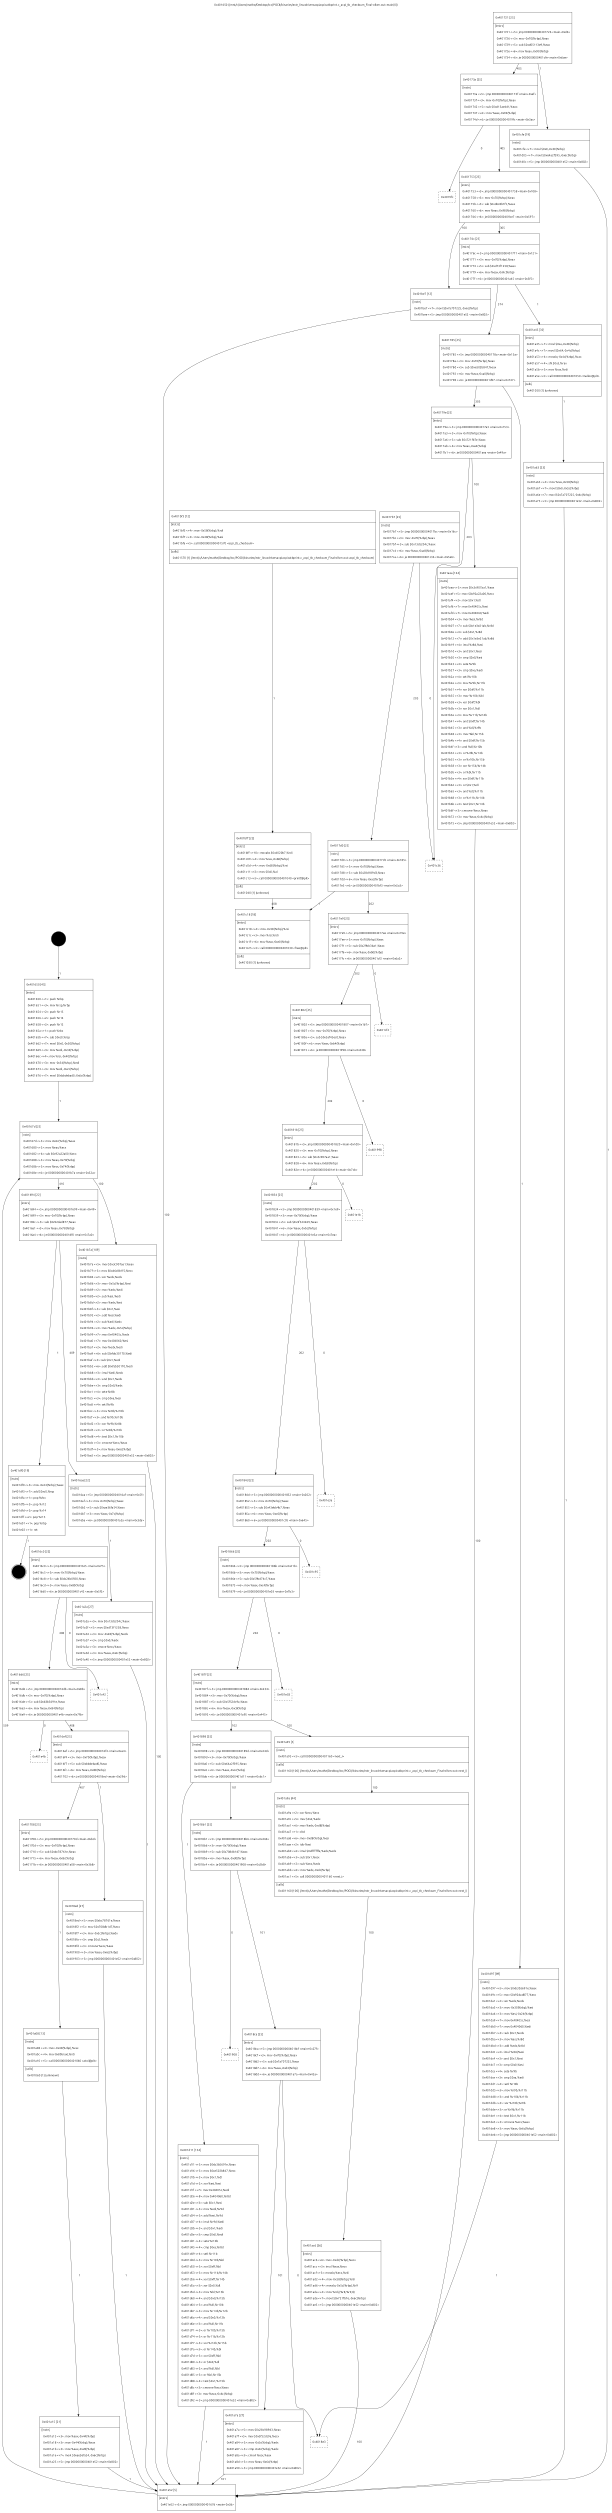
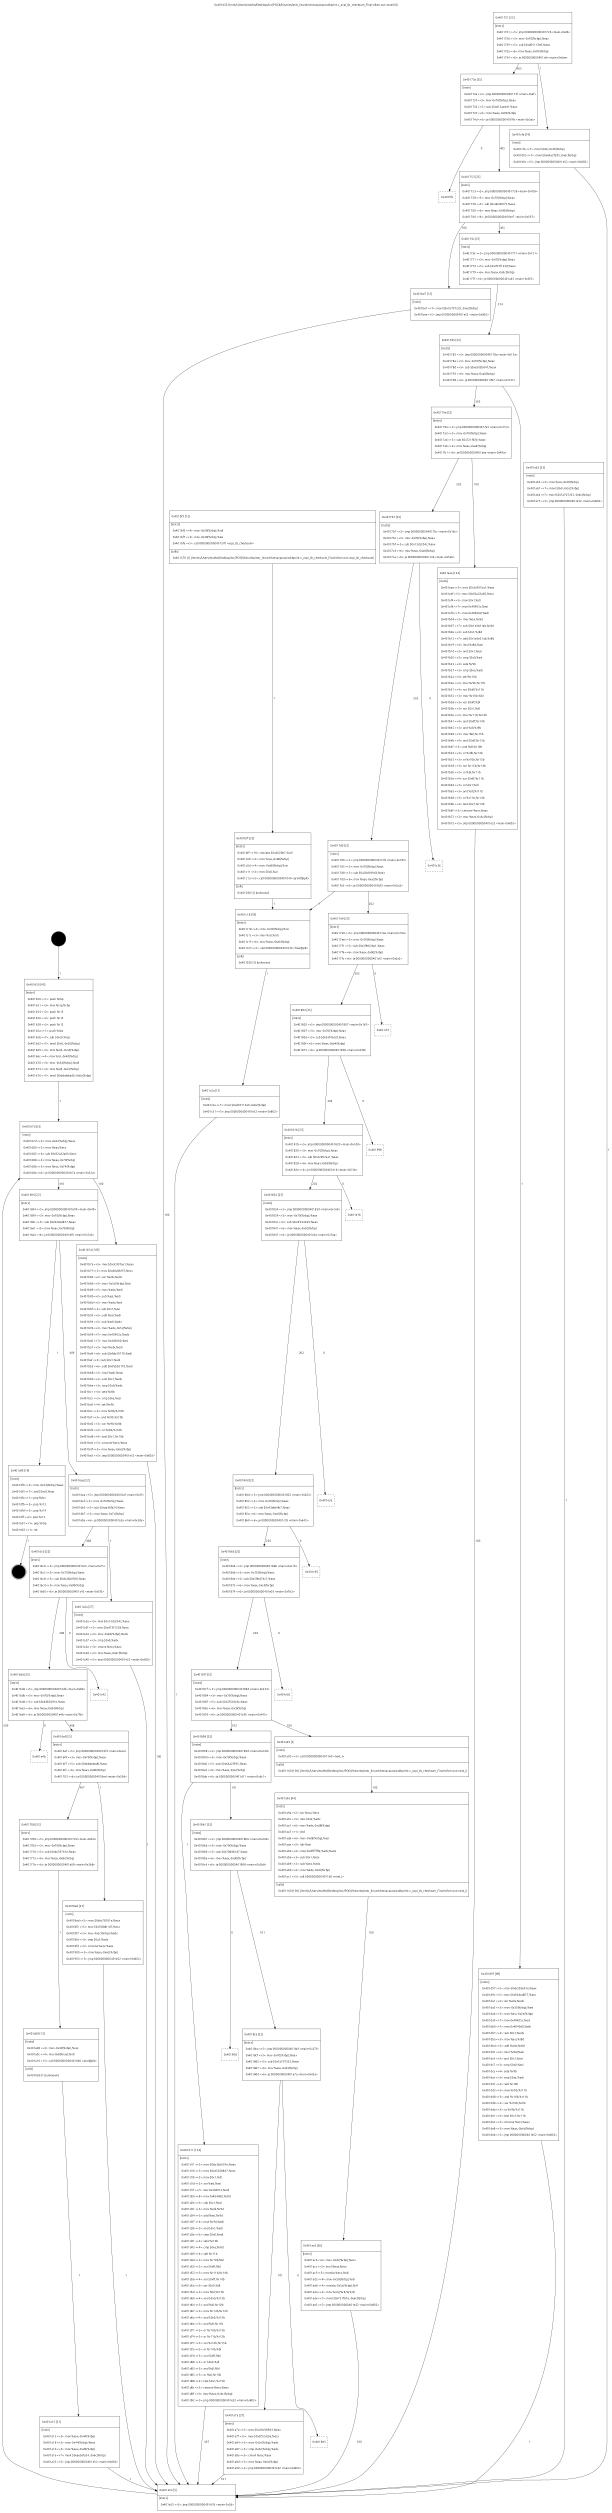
(562, 360) -> none
(434, 647) -> (446, 484)
(274, 904) -> (274, 904)
none -> (239, 1101)
none -> (88, 1535)
(438, 2317) -> (516, 2434)
(206, 2442) -> (206, 2442)
